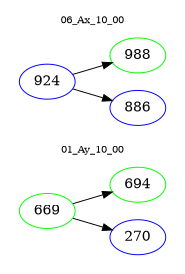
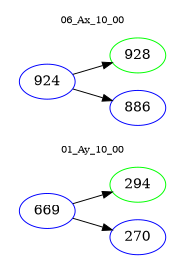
(138, 55) -> (138, 55)
(138, 185) -> (138, 185)
(47, 211) -> (47, 211)
